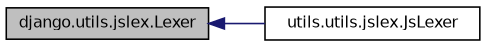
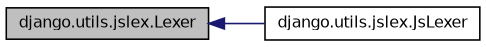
(372, 24) -> (372, 24)
